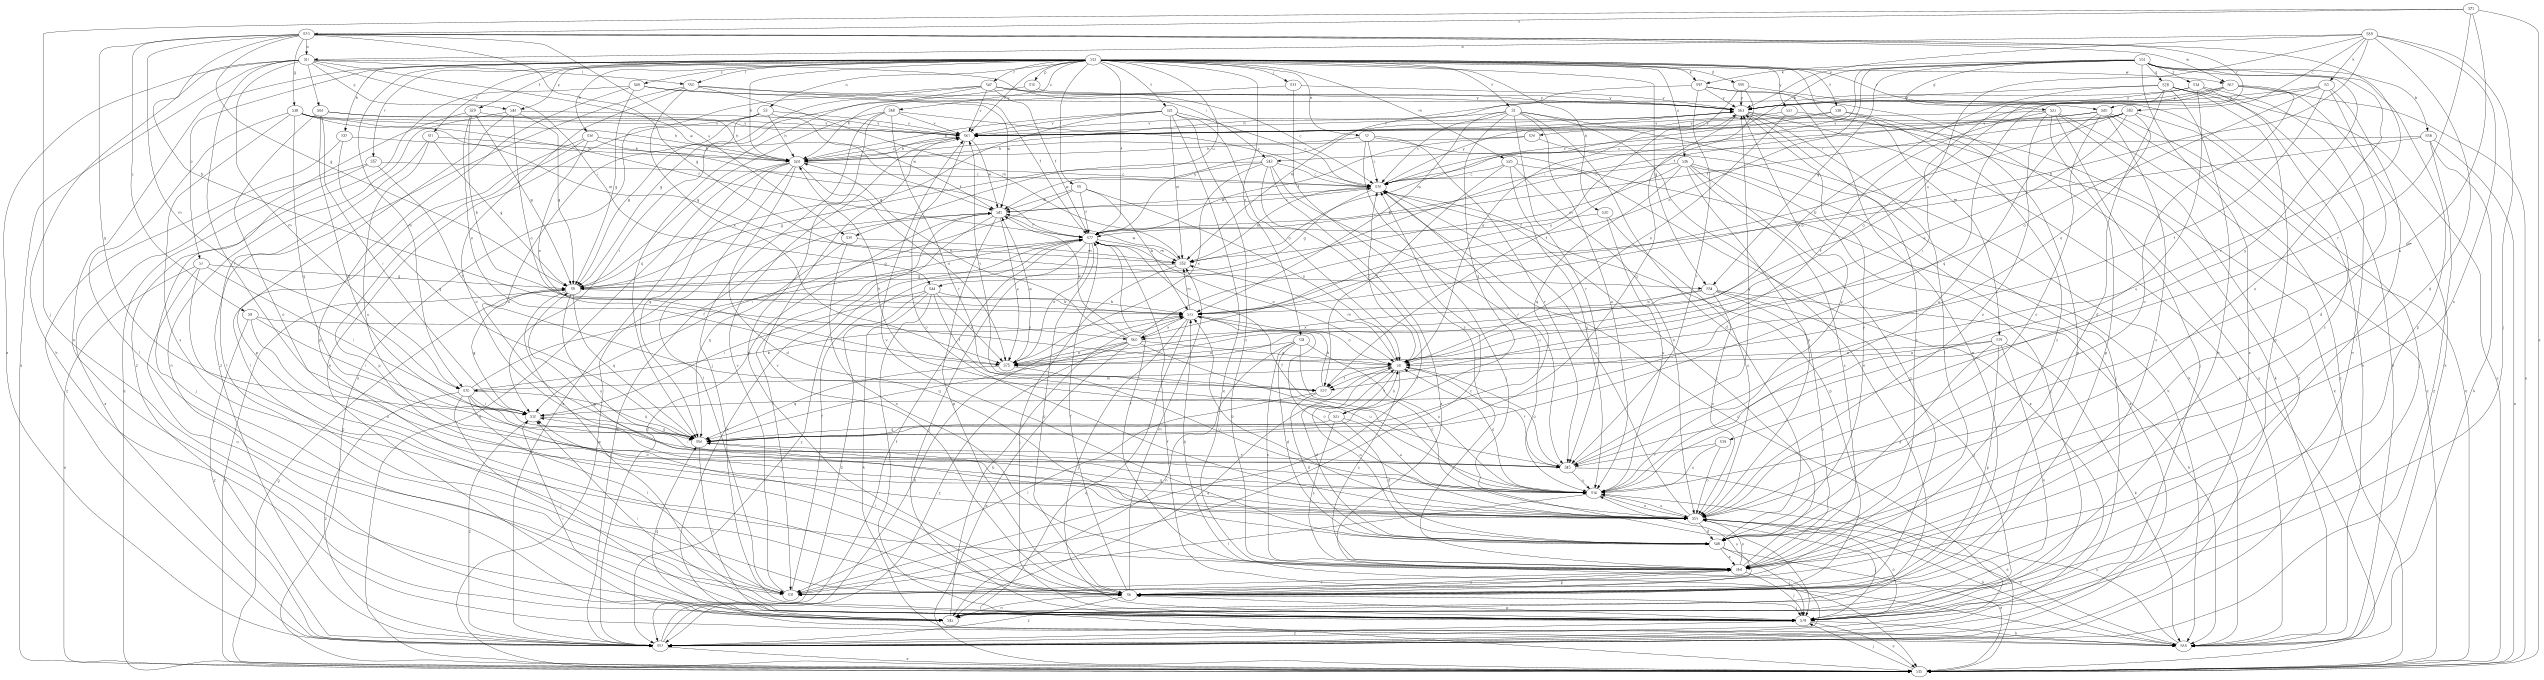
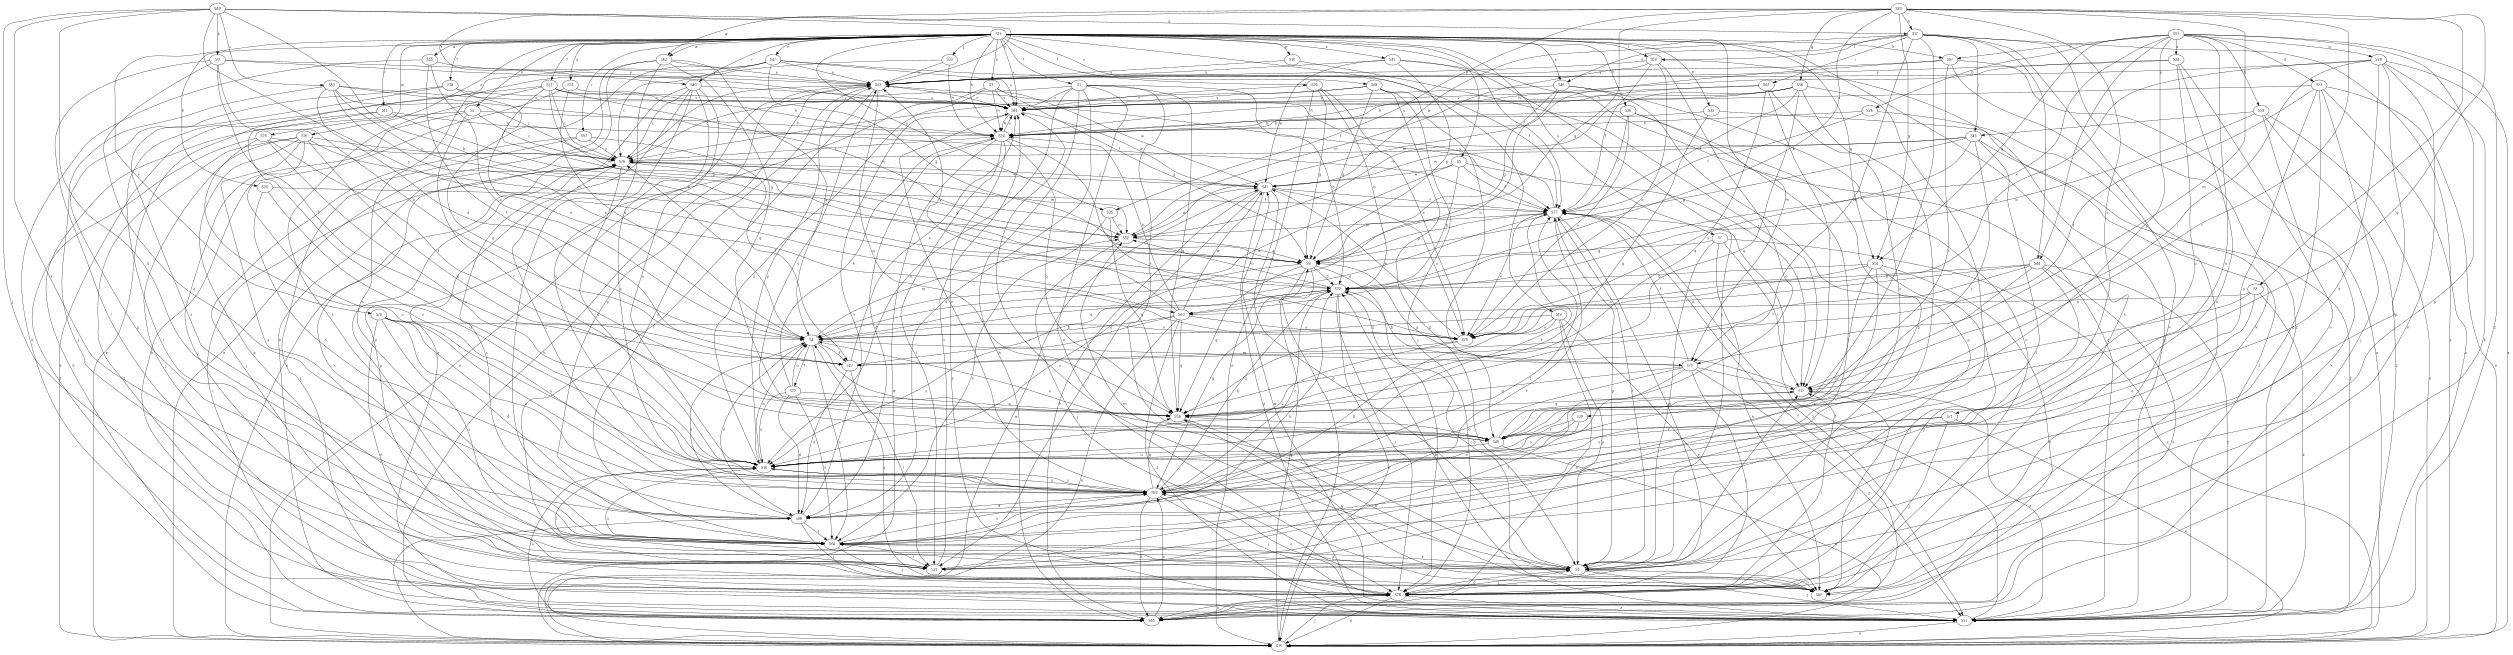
(1390, 22) -> (2116, 166)
(1118, 487) -> (1218, 364)
